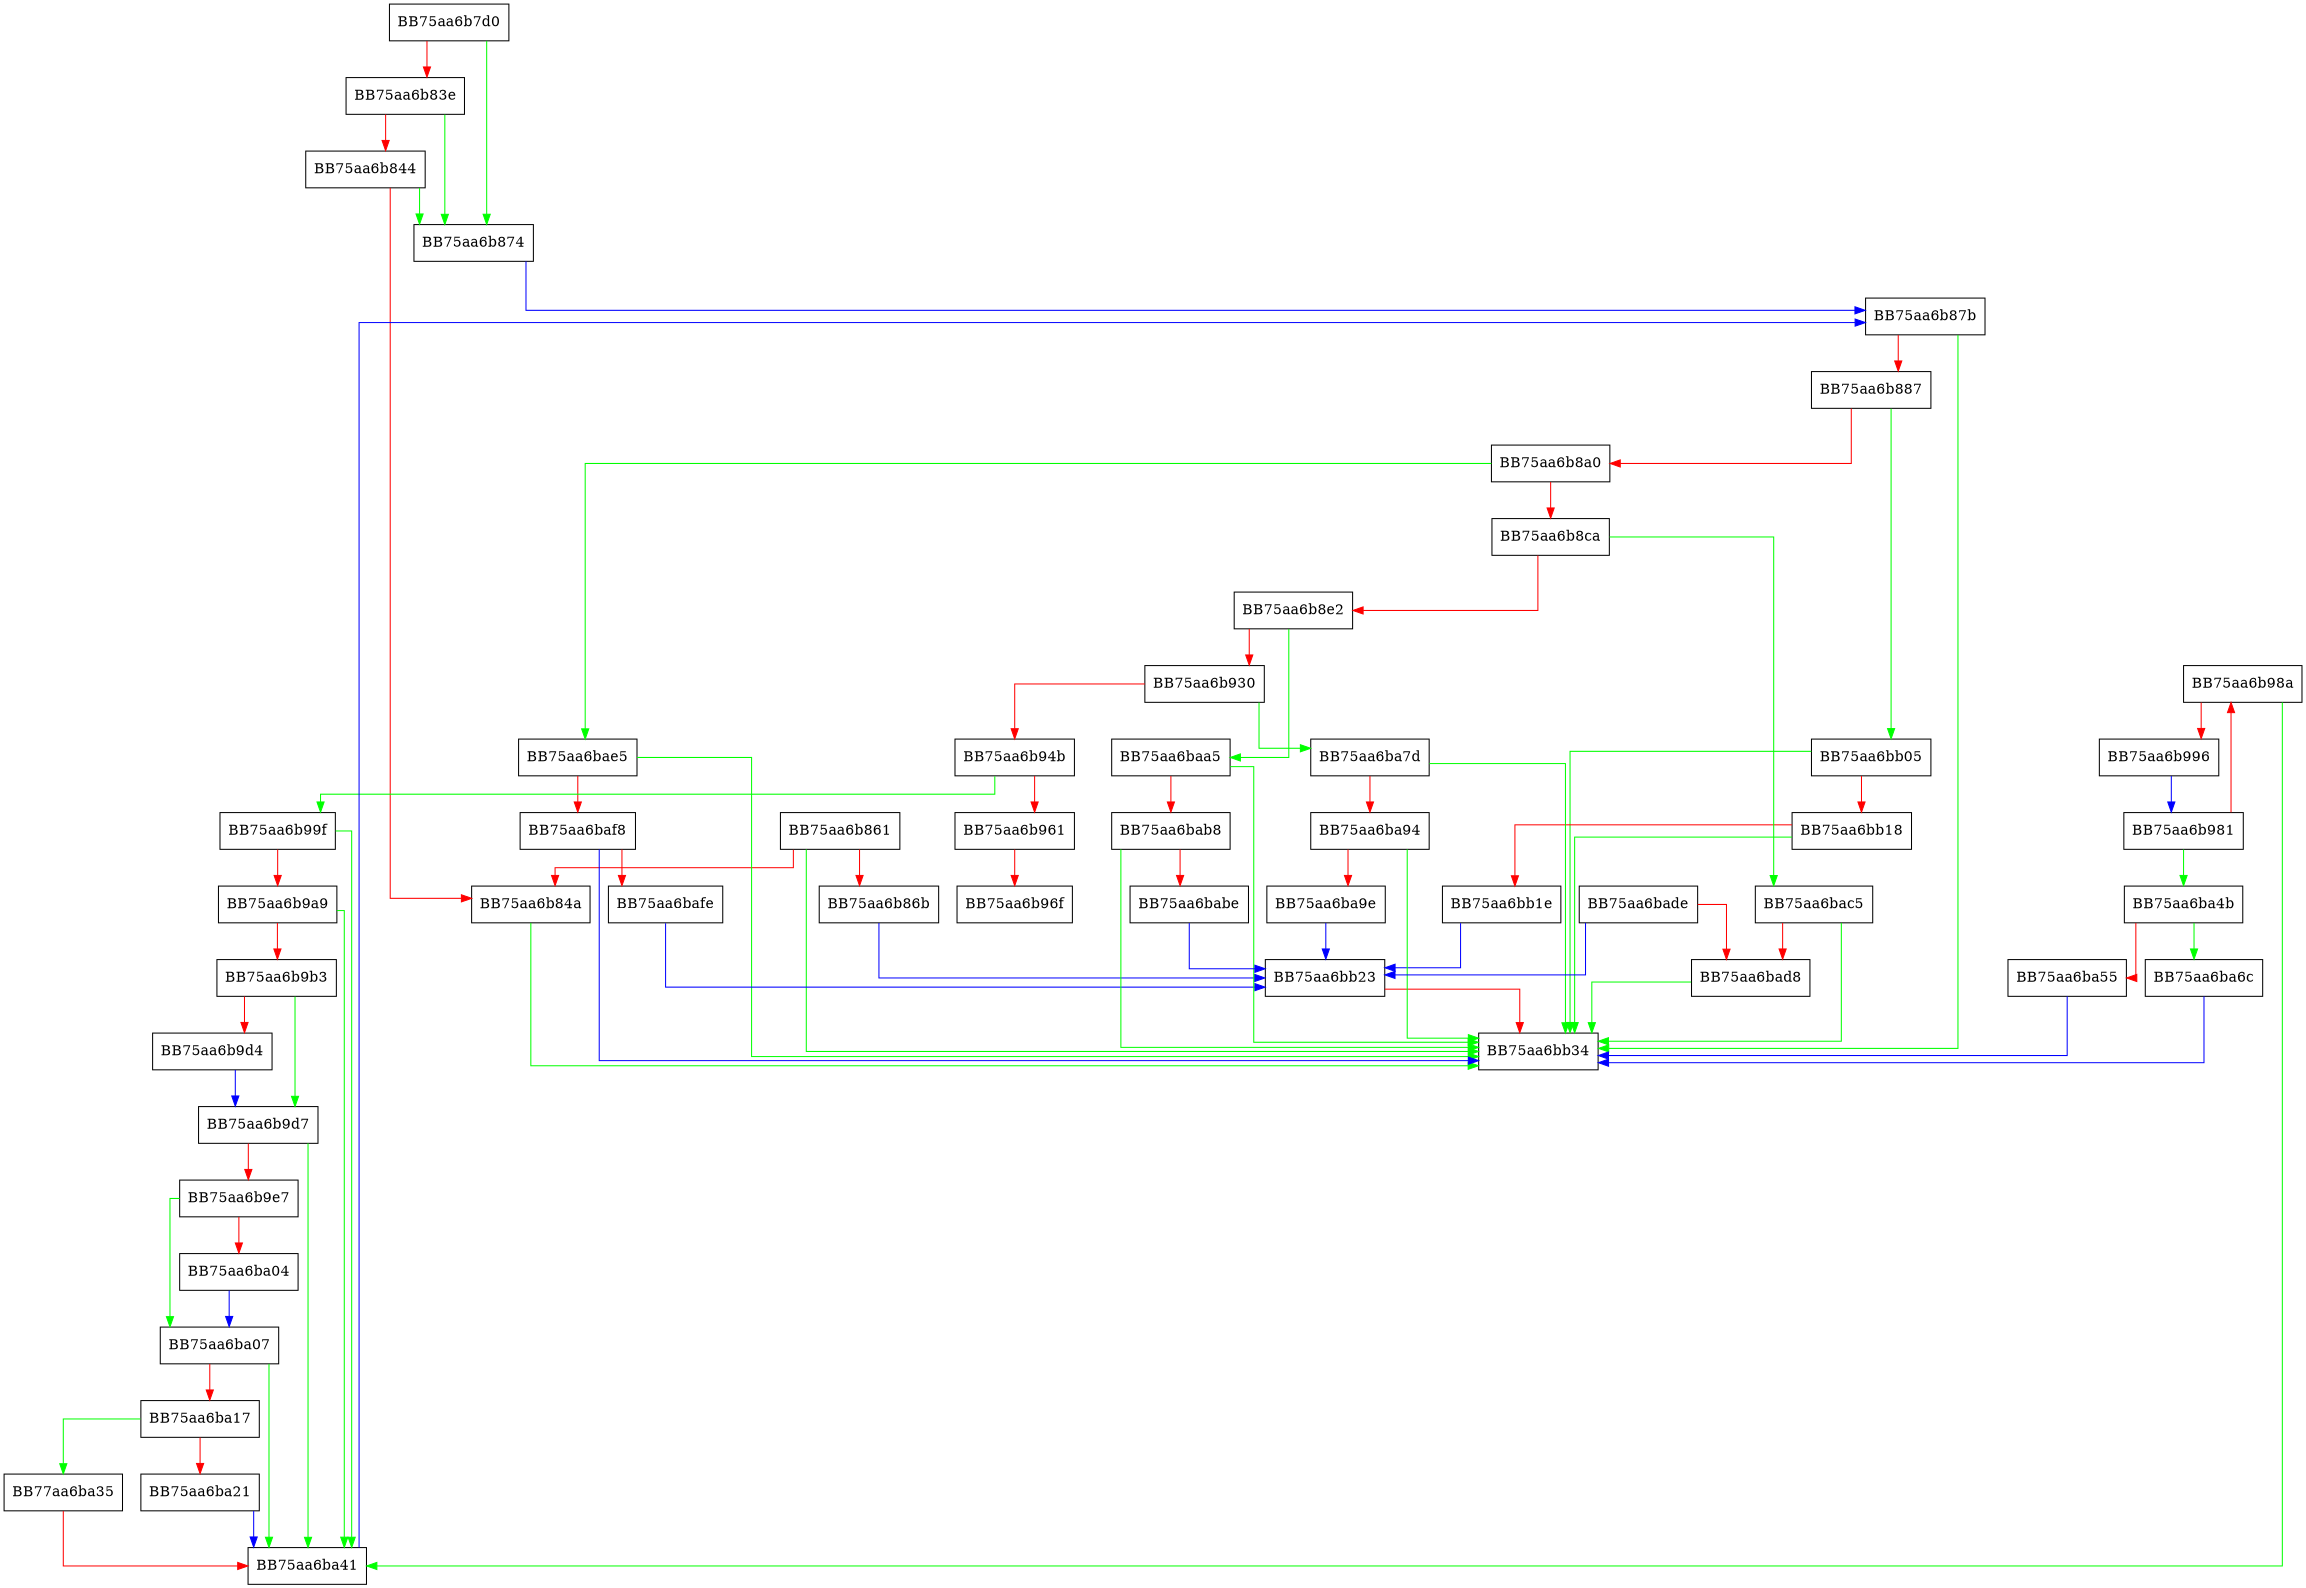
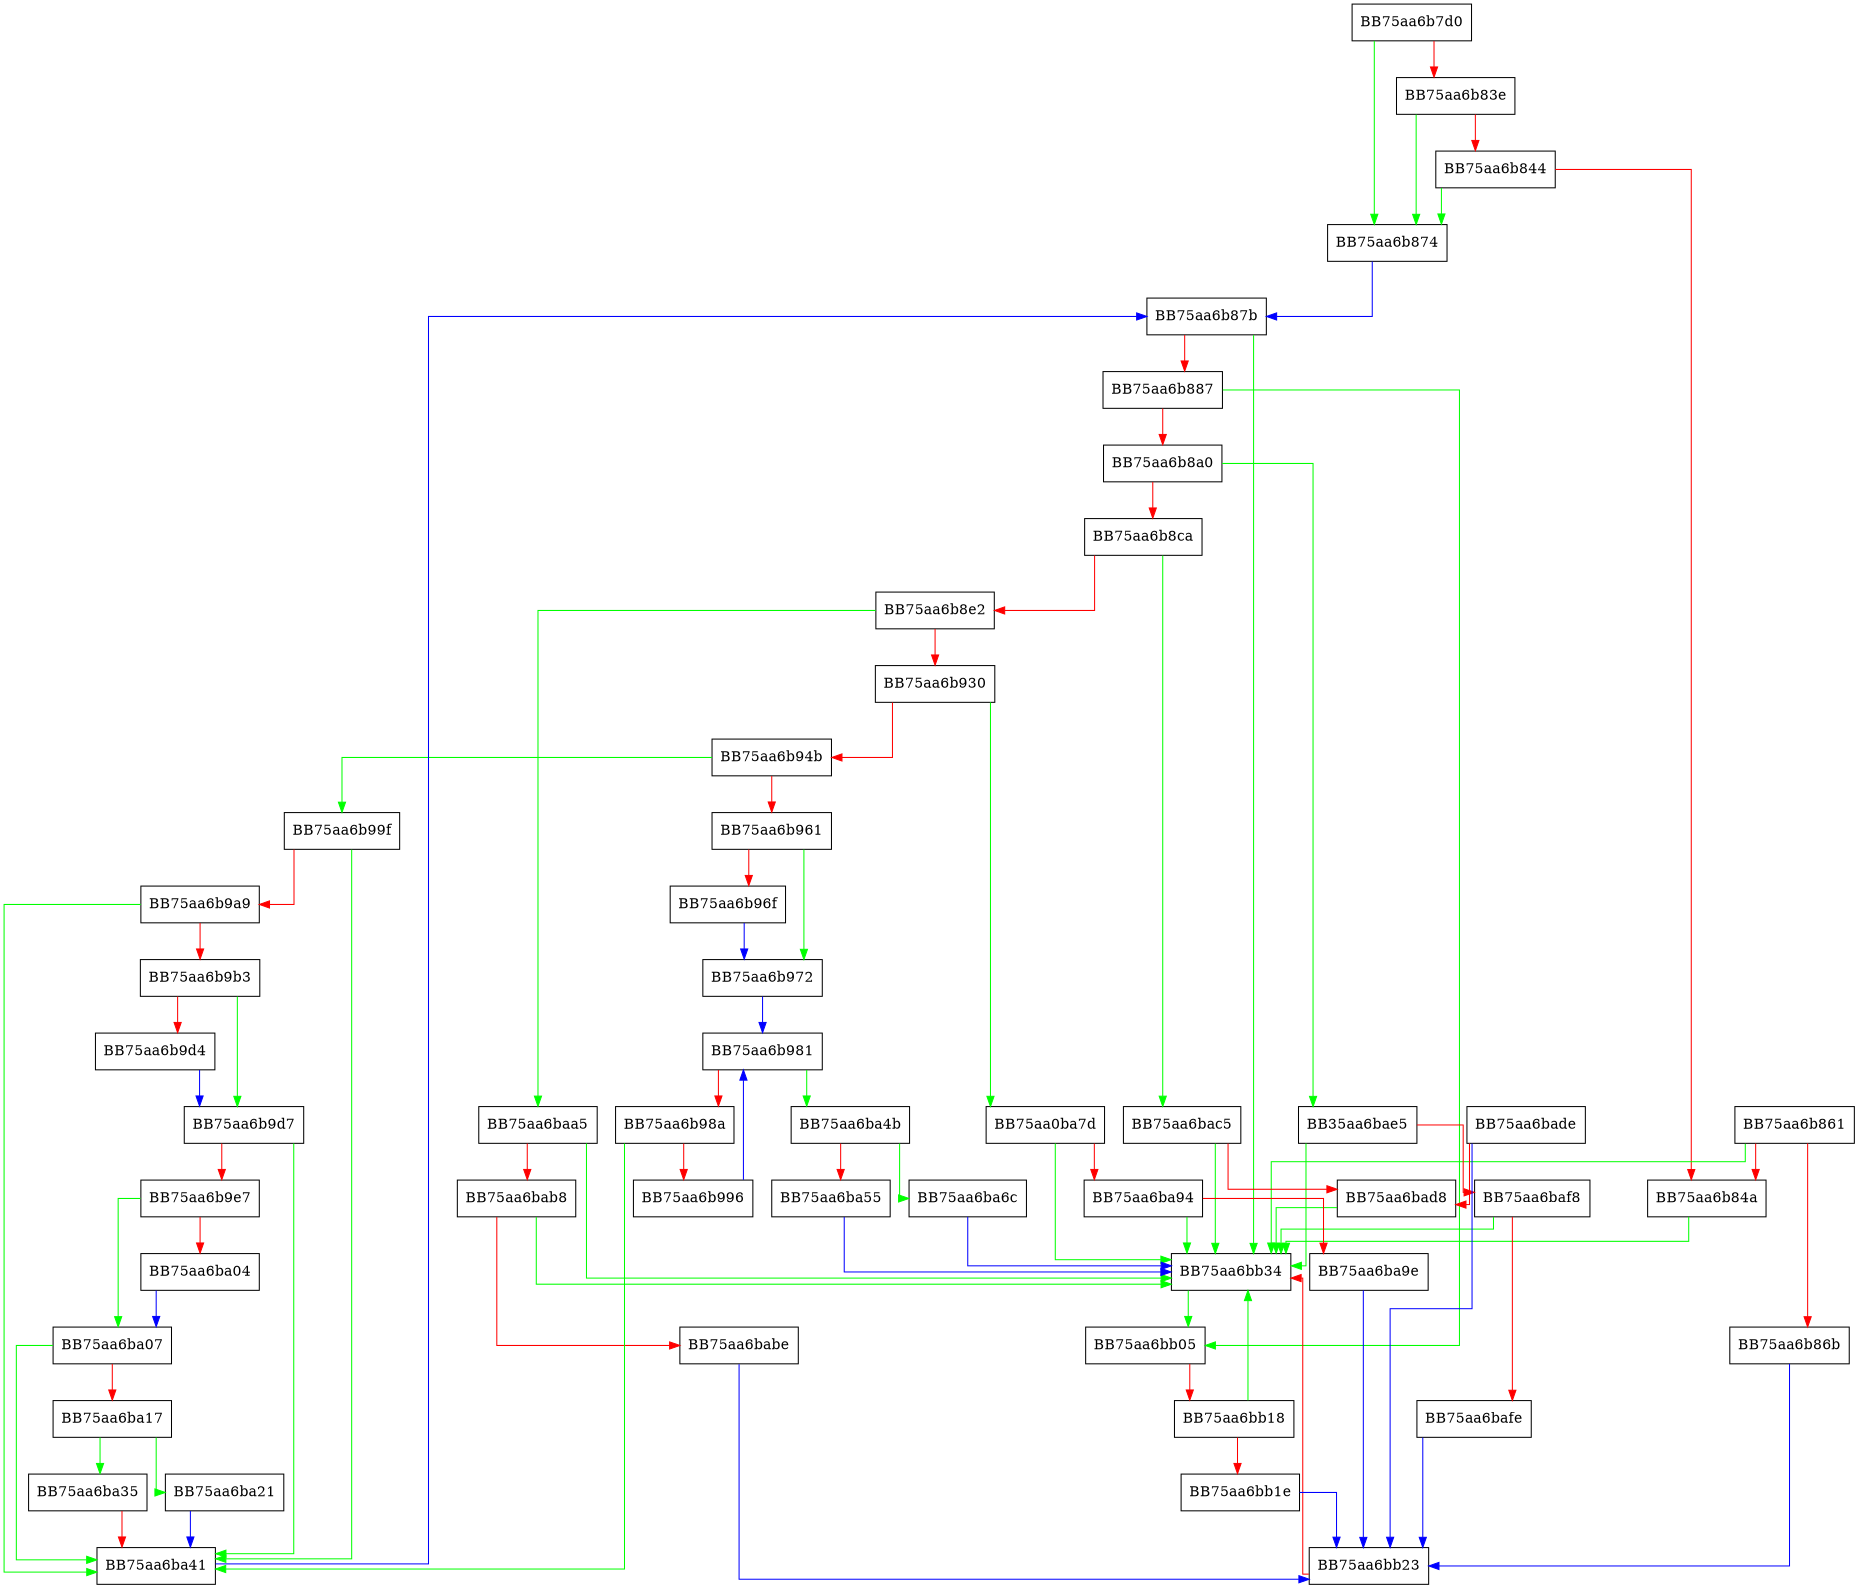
(1570, 753) -> (1188, 1303)
(578, 757) -> (1358, 1125)
(1370, 757) -> (1045, 1125)
none -> (763, 978)
(928, 1061) -> (1386, 1229)
(200, 1450) -> (156, 1465)
(63, 1492) -> (88, 1492)
